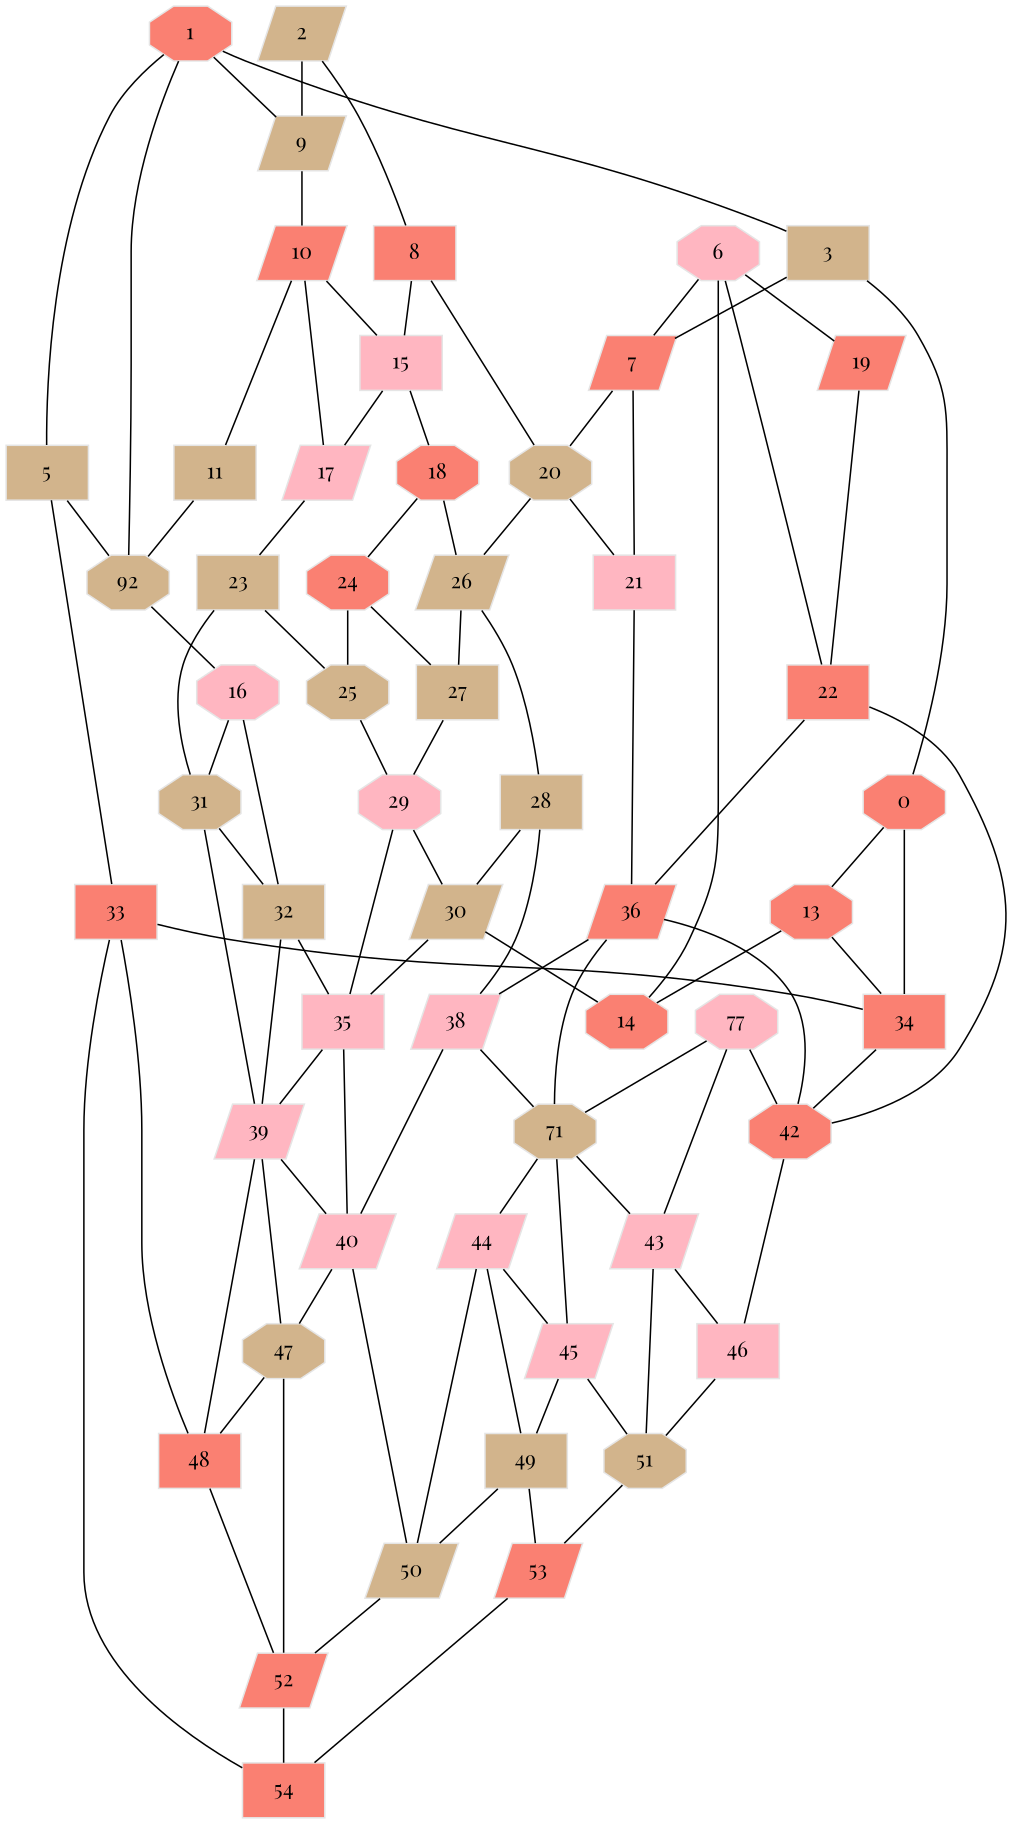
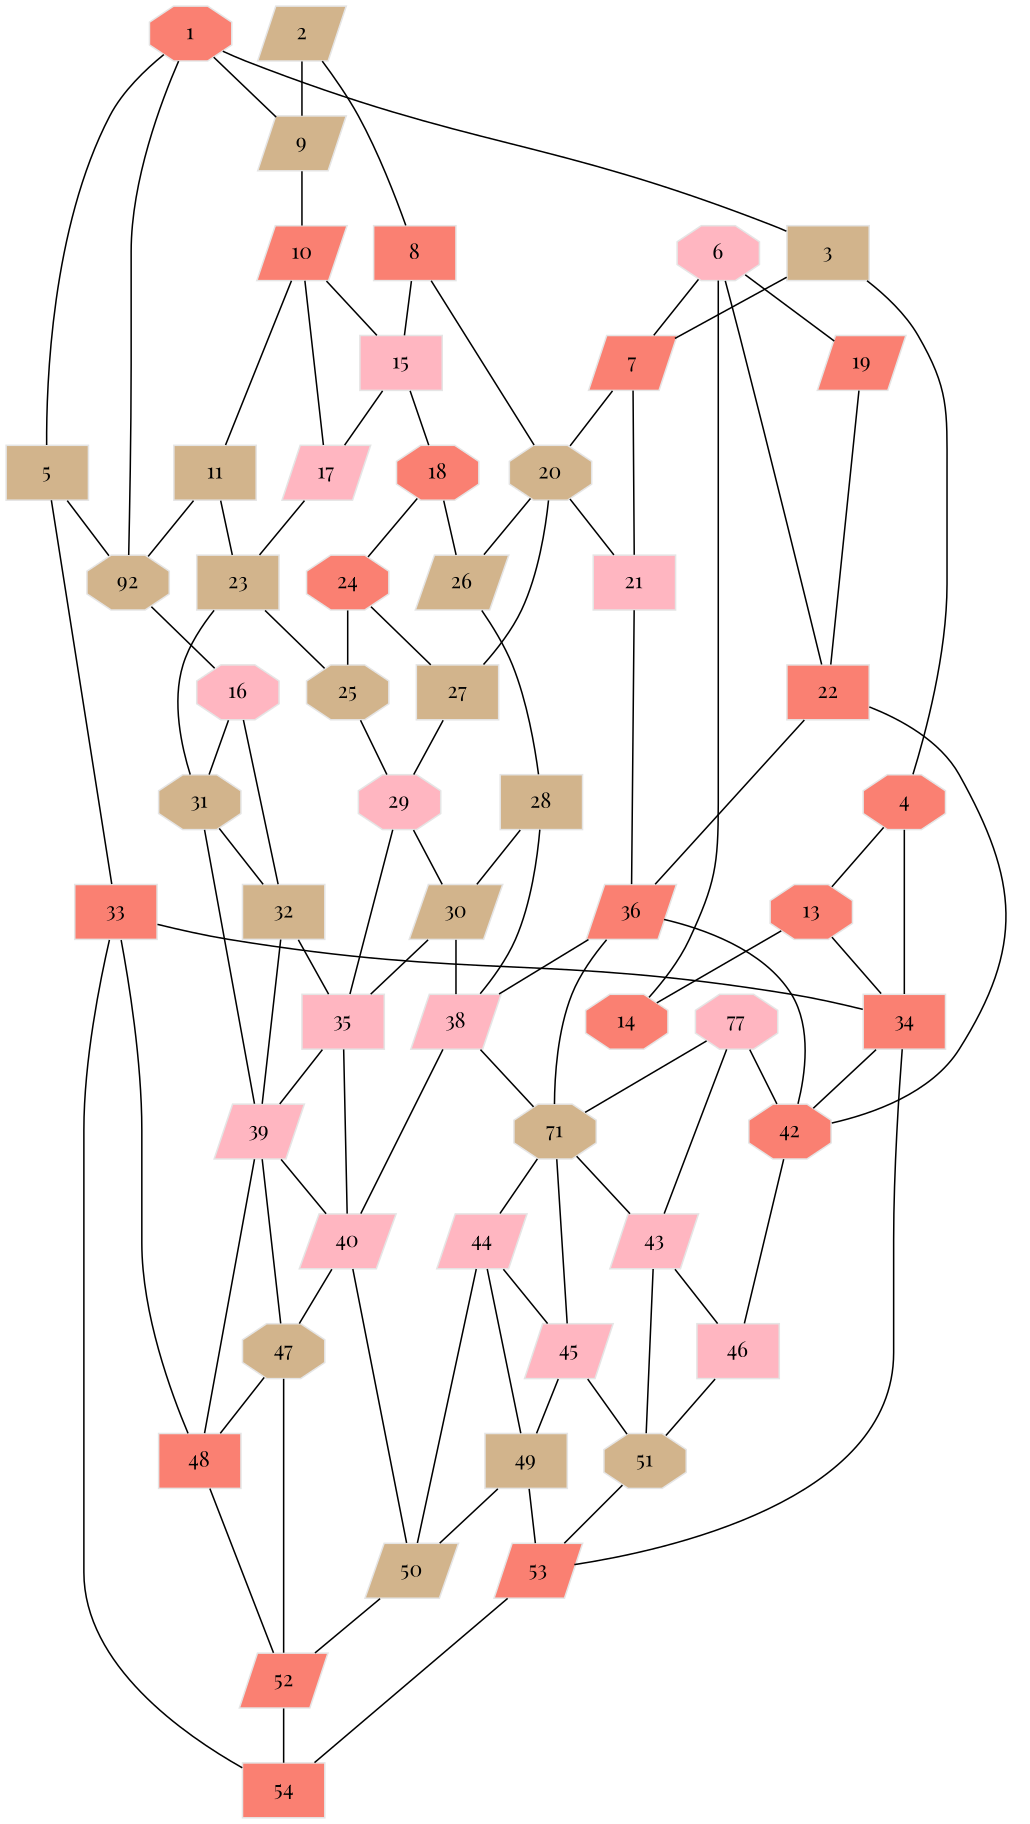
none -> (226, 528)
(460, 638) -> (530, 588)
(904, 802) -> (904, 802)
(528, 958) -> (456, 974)
none -> (882, 1406)
